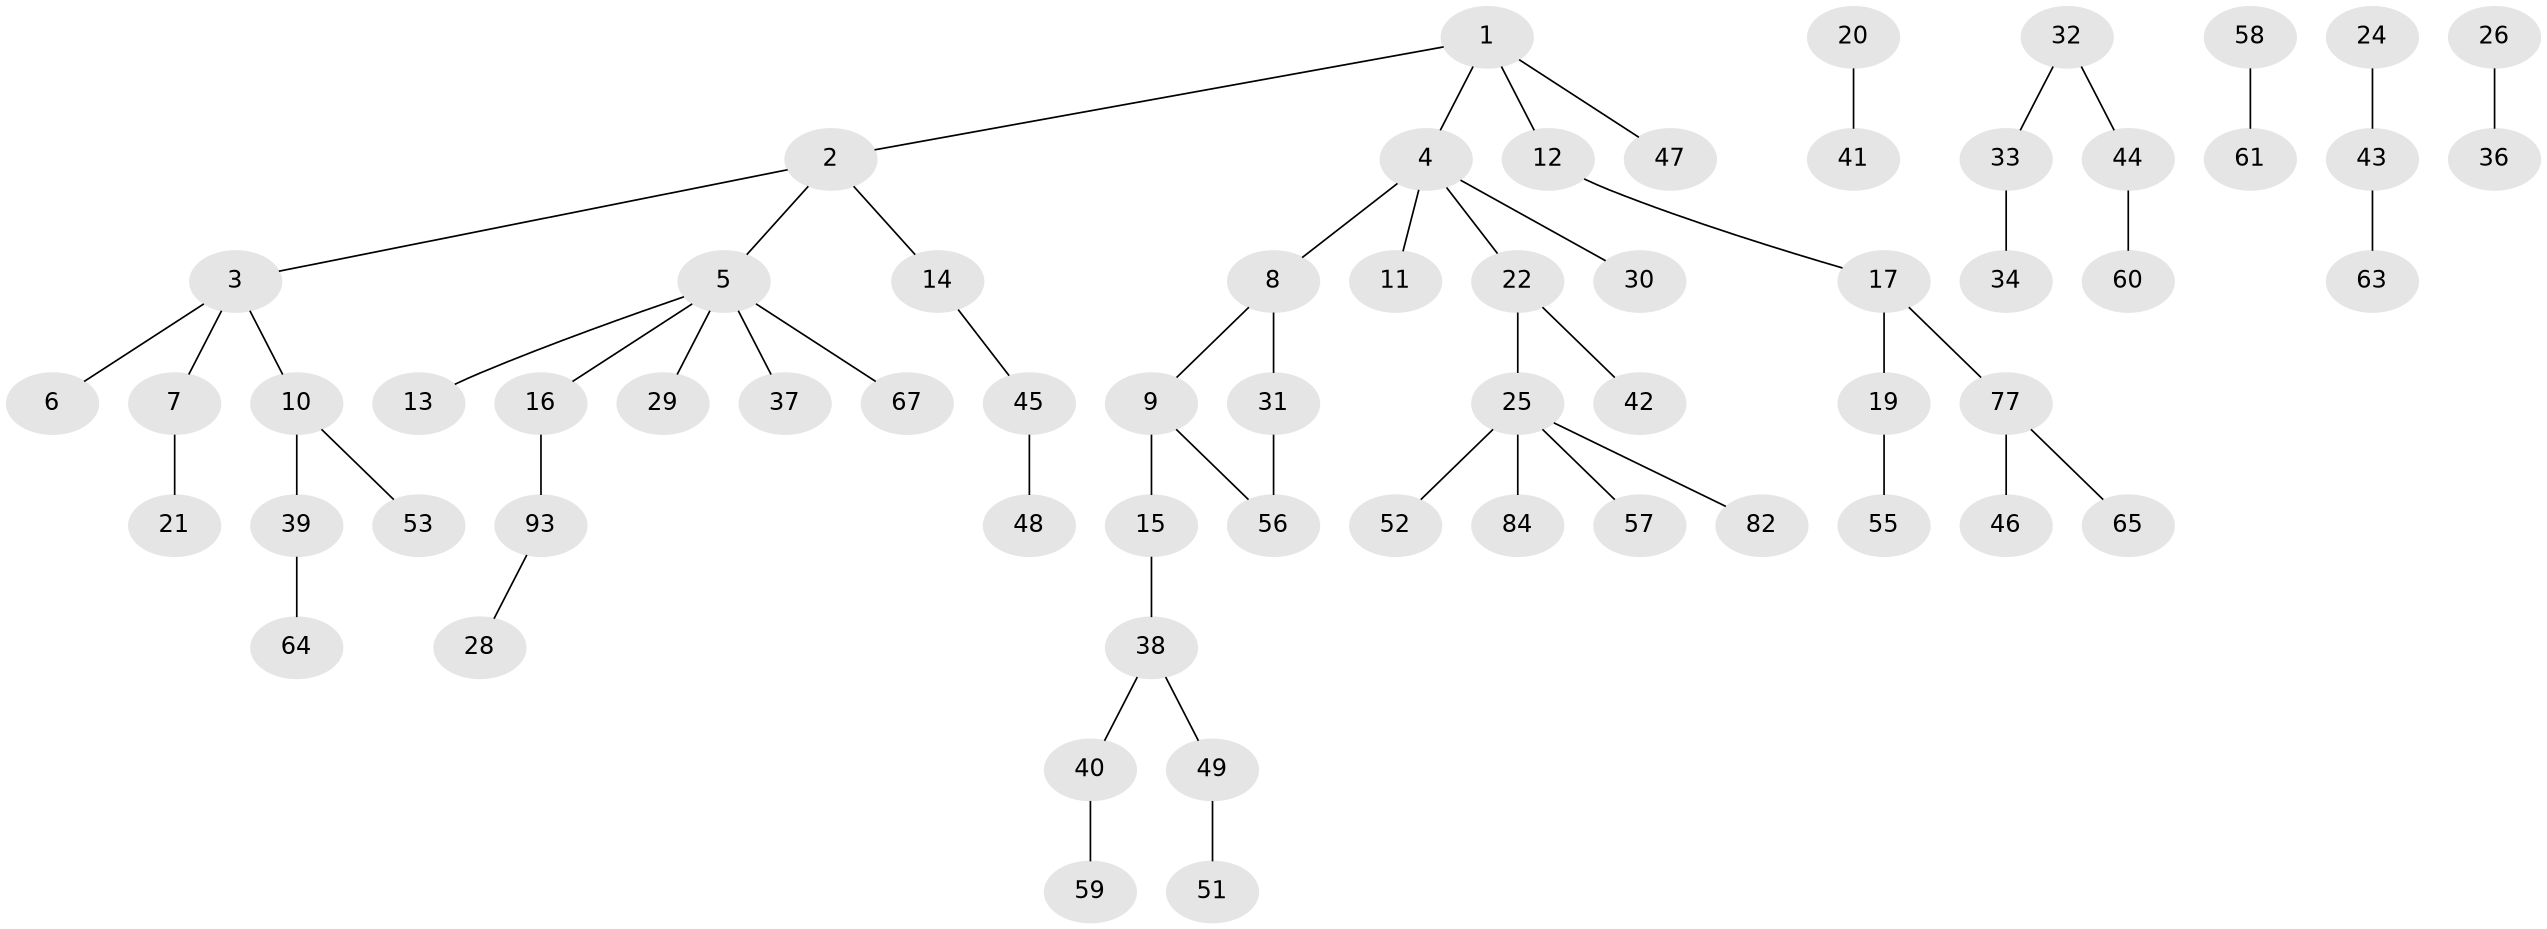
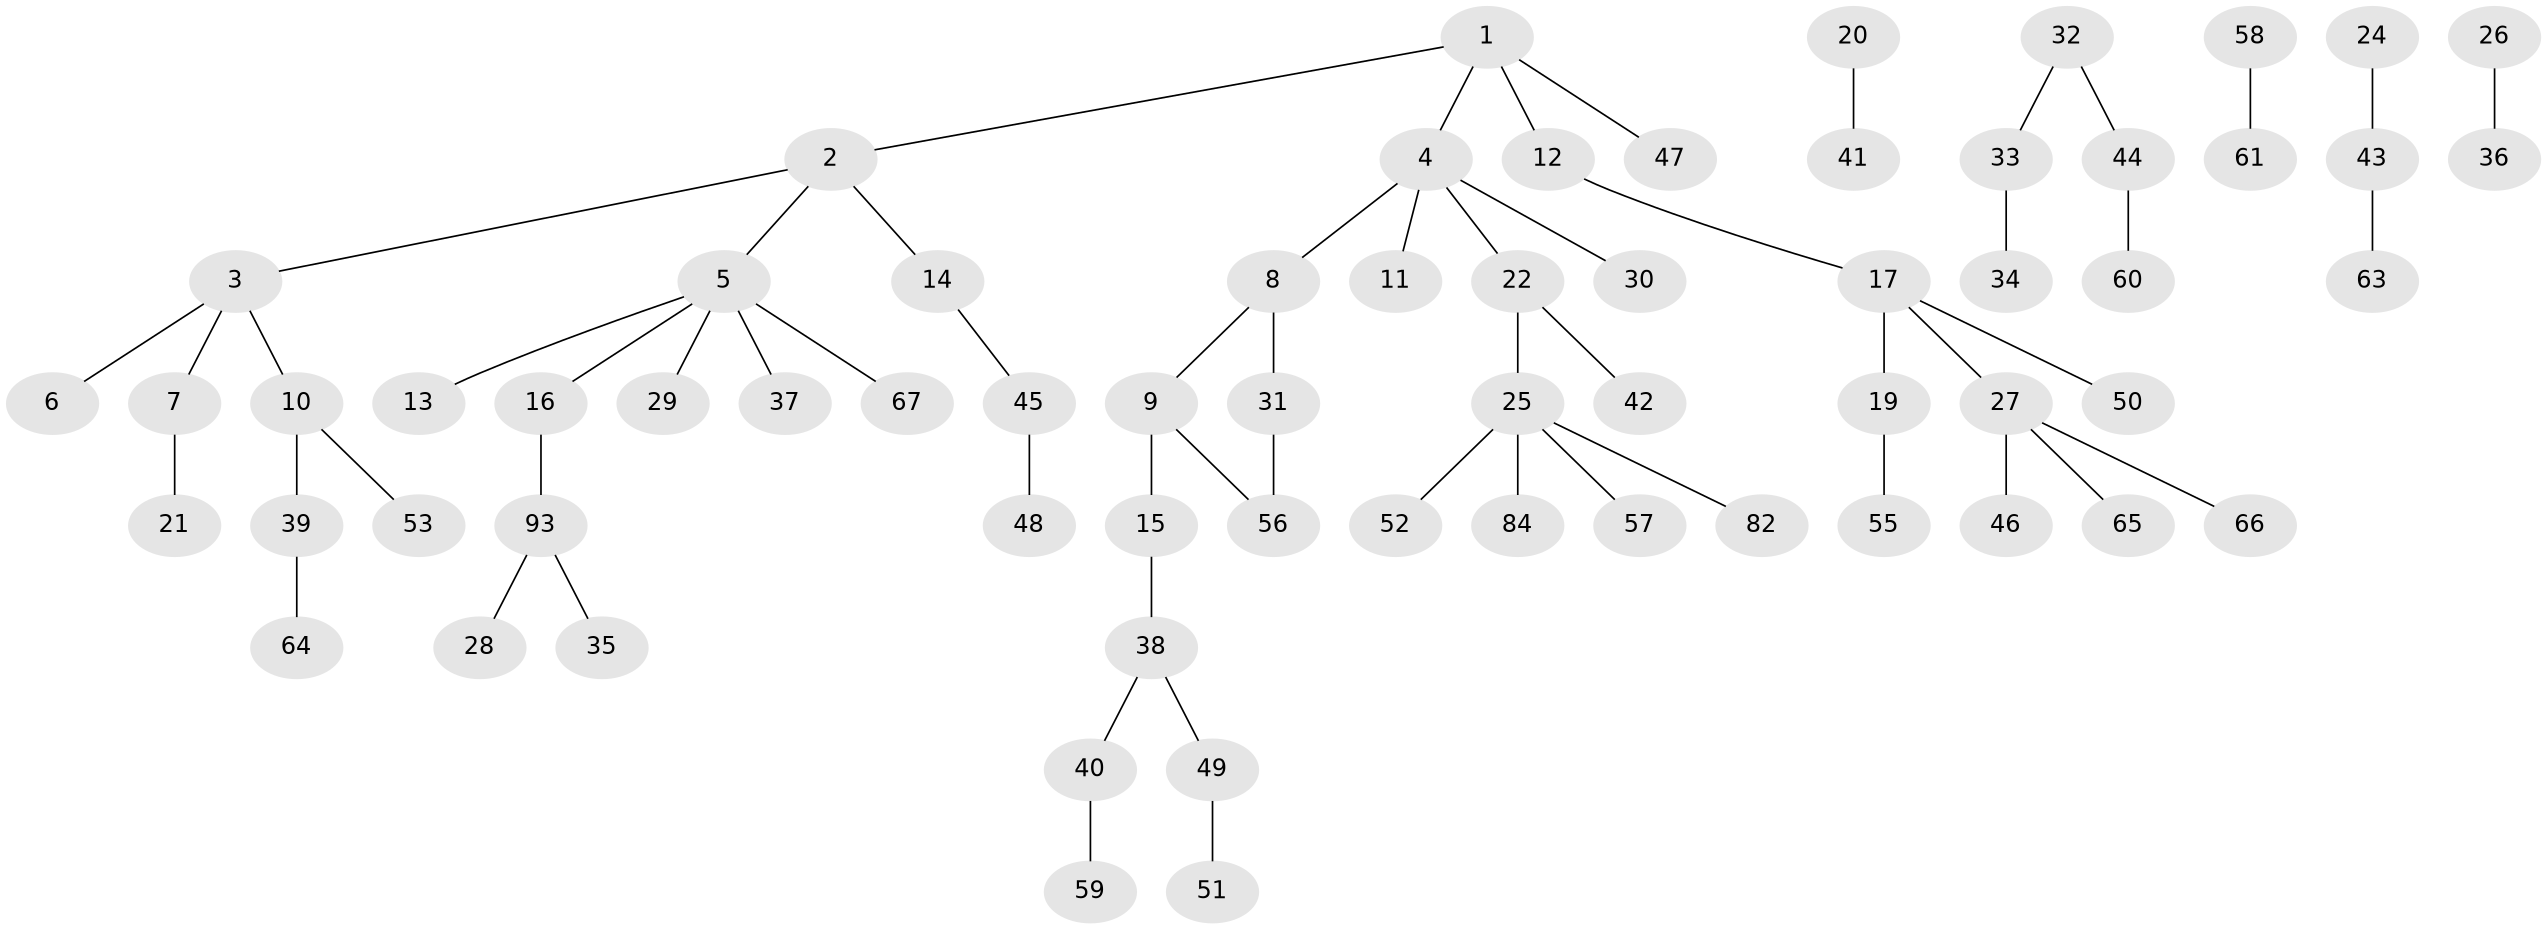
(2006, 404) -> (2006, 404)
none -> (2128, 404)
none -> (2250, 526)
none -> (602, 648)
